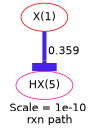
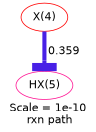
(44, 17) -> (44, 17)
